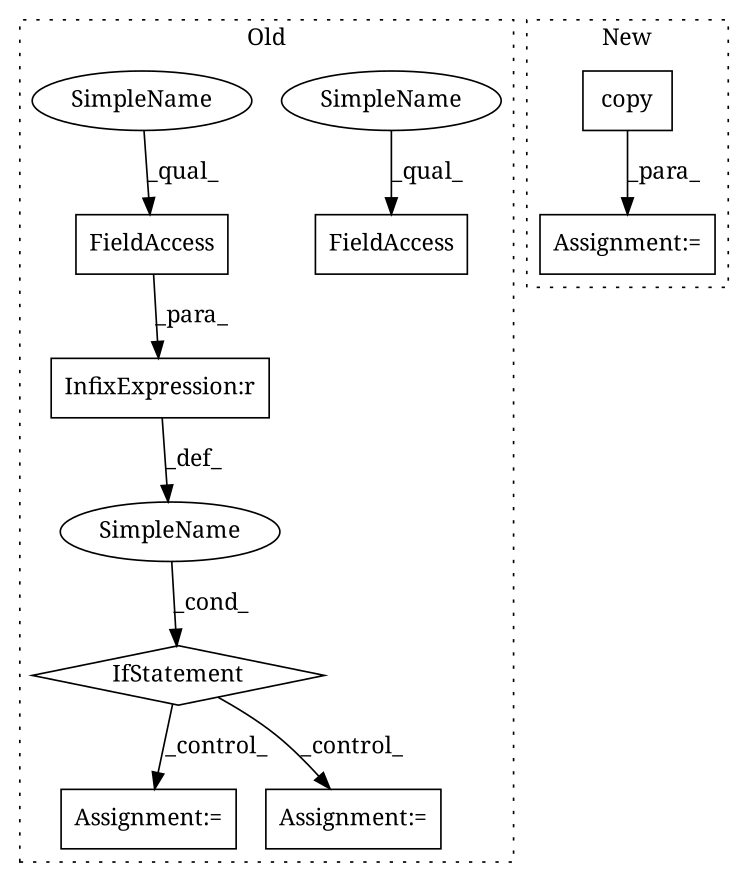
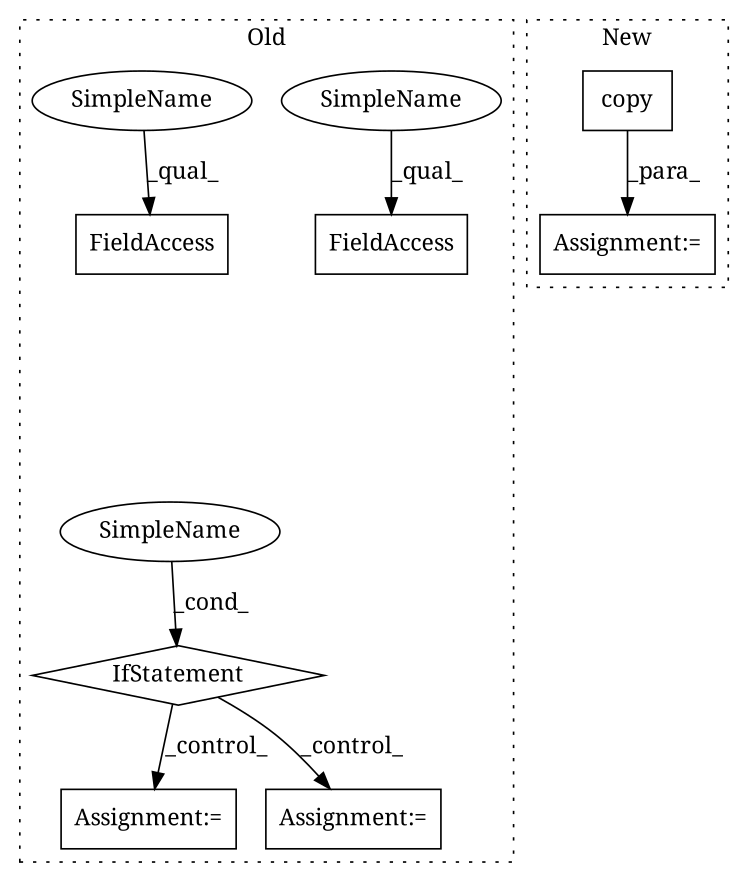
(160, 388) -> none
